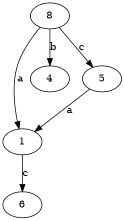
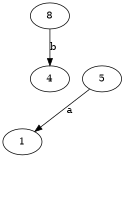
(74, 45) -> none
(16, 71) -> none
(22, 205) -> none
